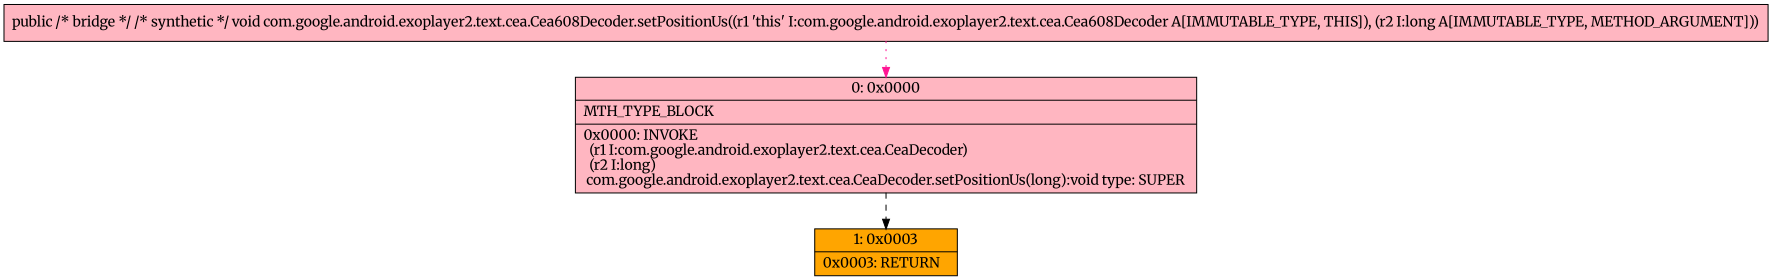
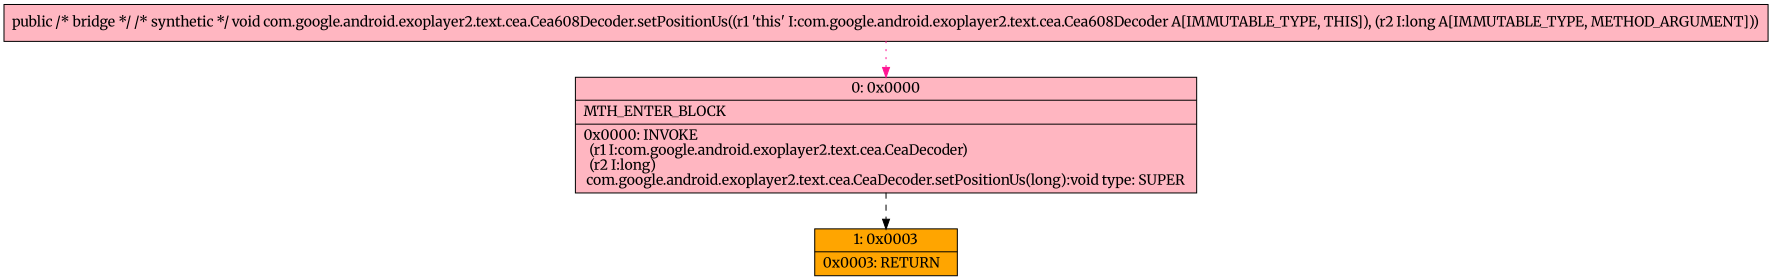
(649, 112) -> (655, 112)
